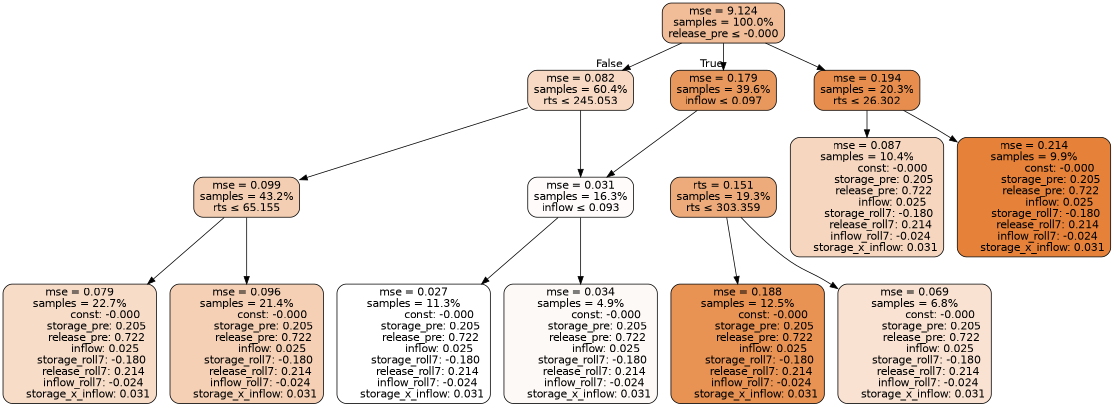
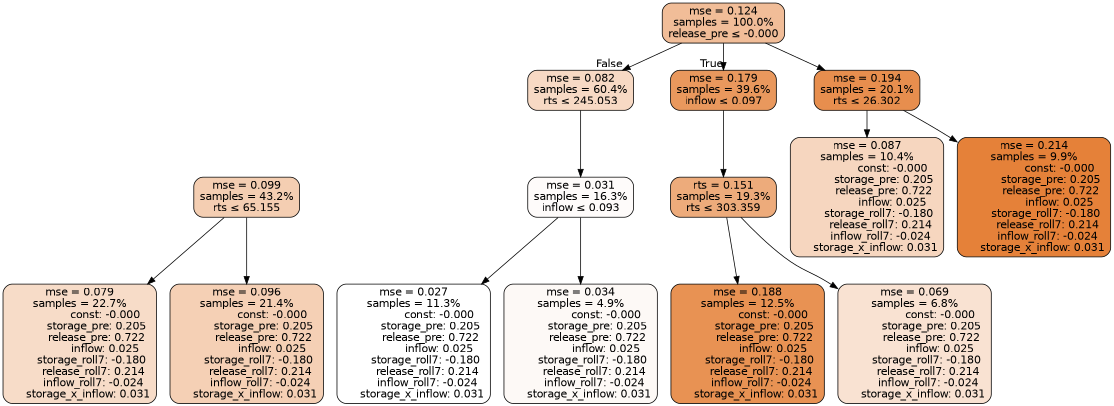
(723, 23) -> (723, 23)
(867, 90) -> (867, 90)
(655, 141) -> (723, 140)
(417, 143) -> none
